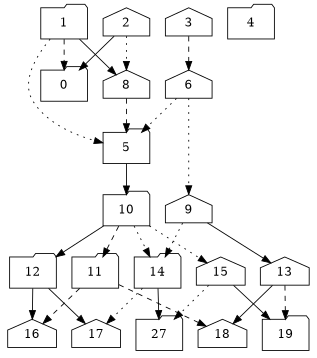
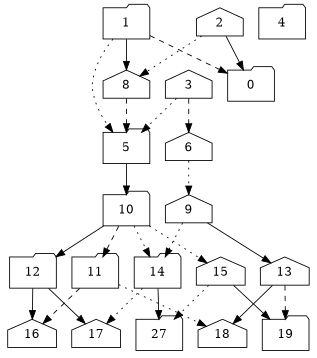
(162, 112) -> (162, 112)
(153, 301) -> (153, 301)
